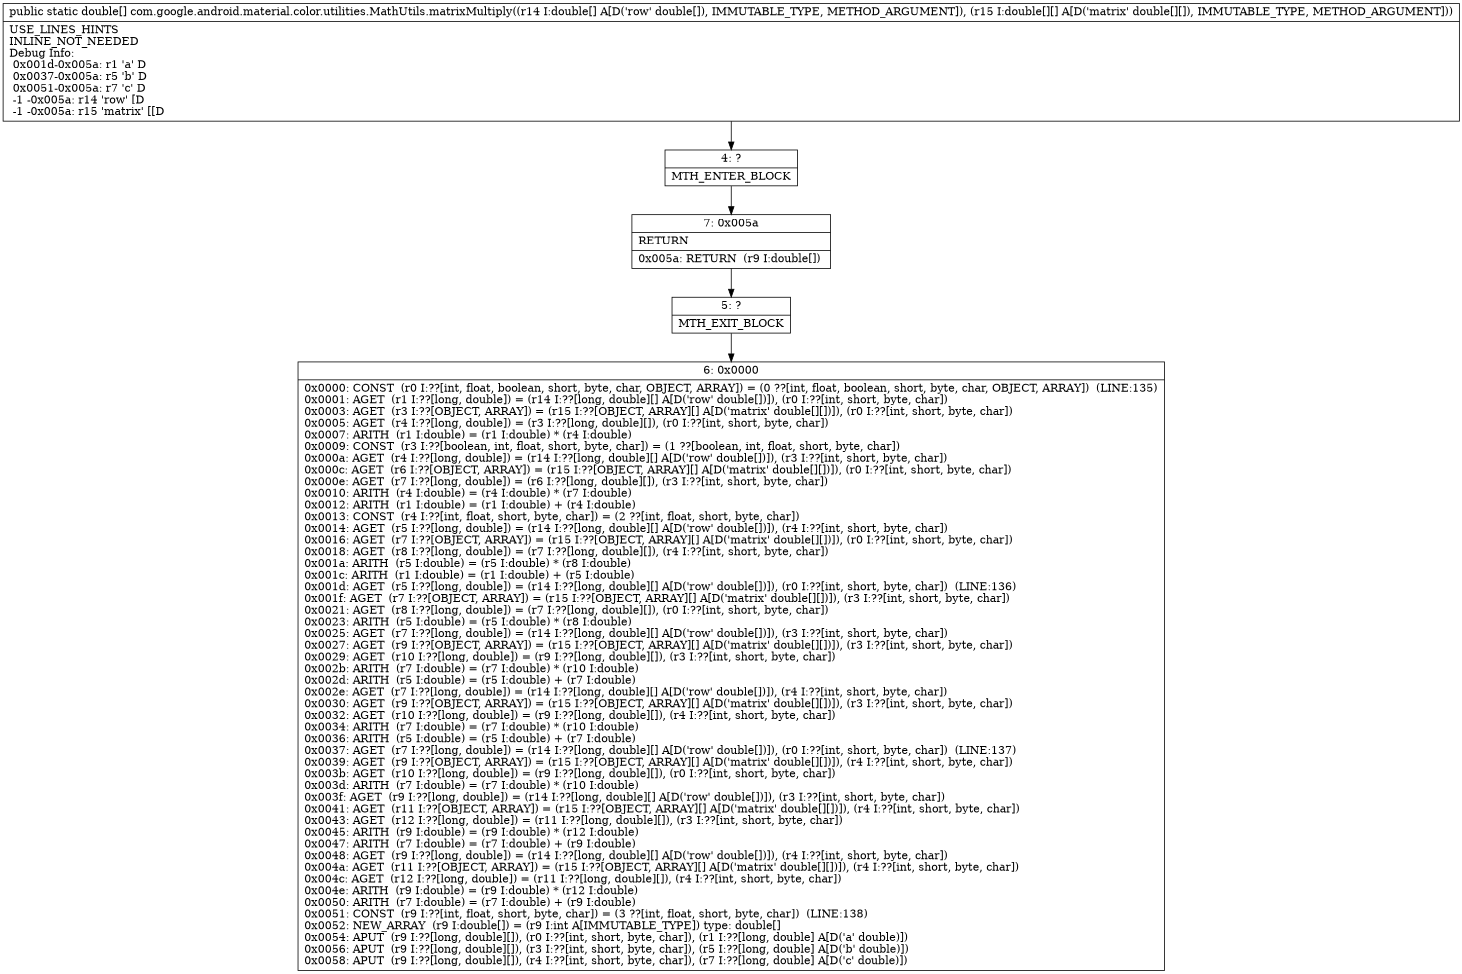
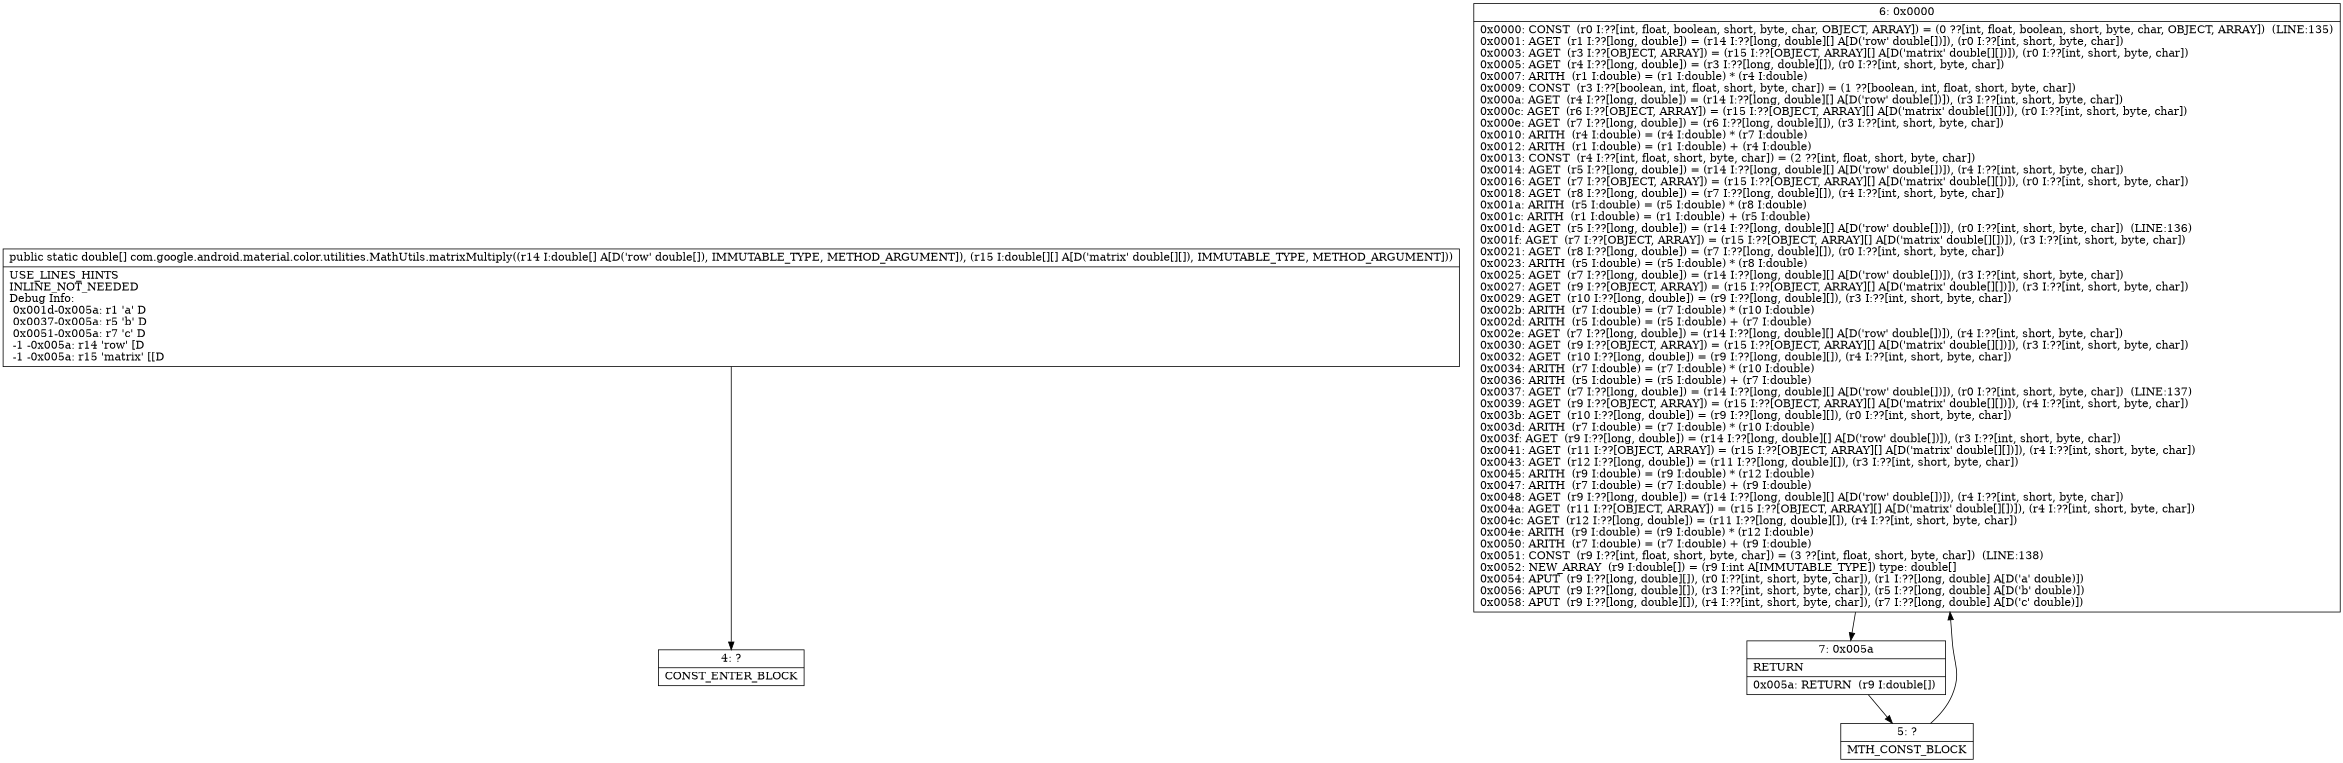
(731, 176) -> (731, 676)
(731, 196) -> (1854, 622)
(731, 324) -> (1907, 750)
